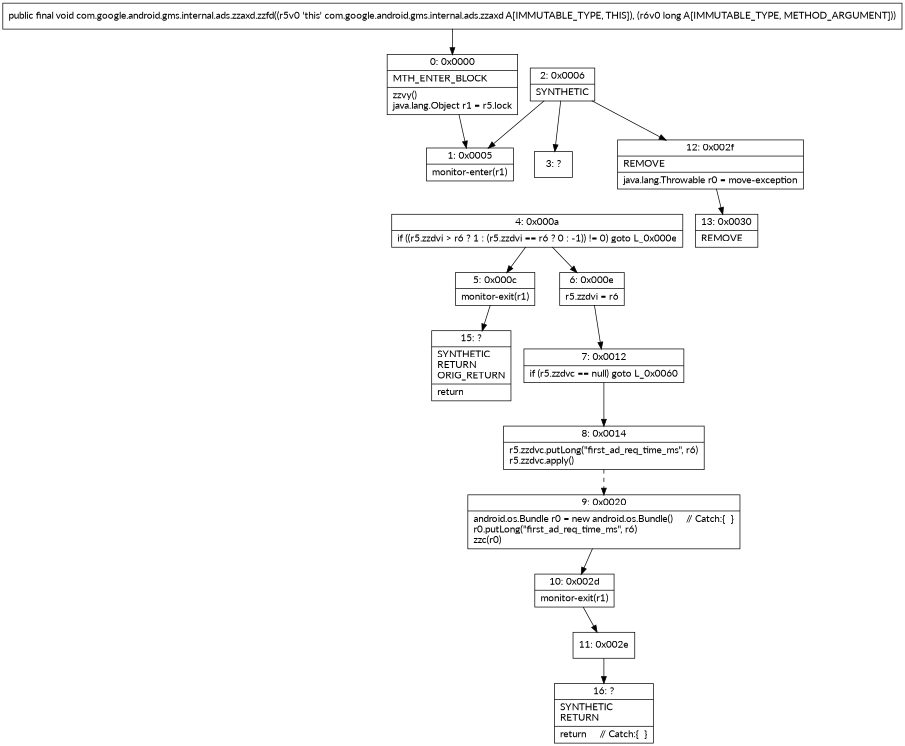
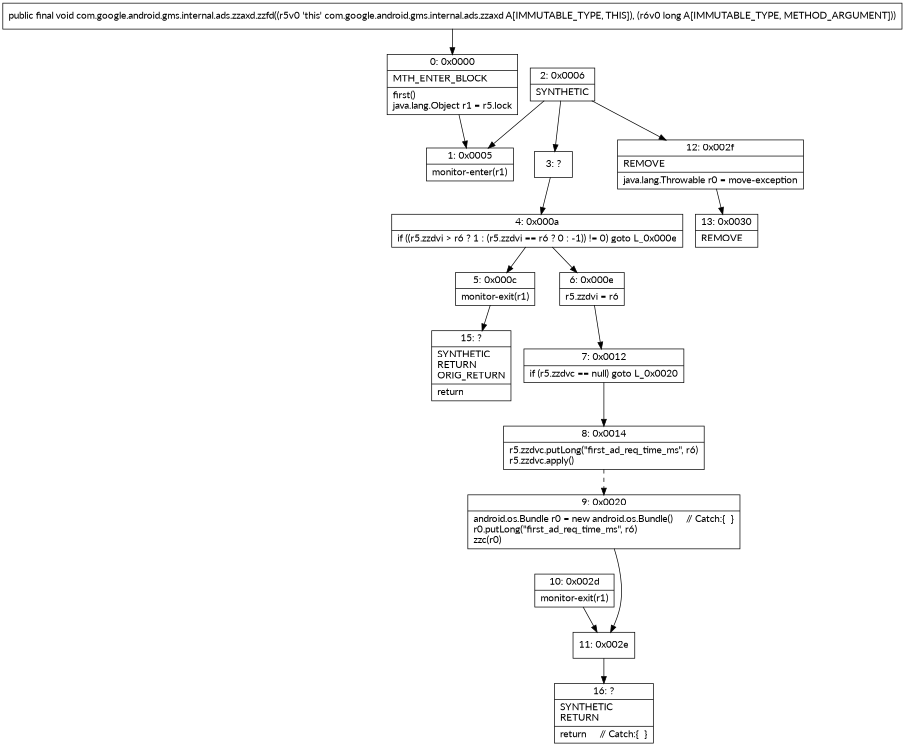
(405, 95) -> (404, 95)
none -> (547, 192)
(604, 374) -> (604, 374)
(588, 558) -> (621, 588)
